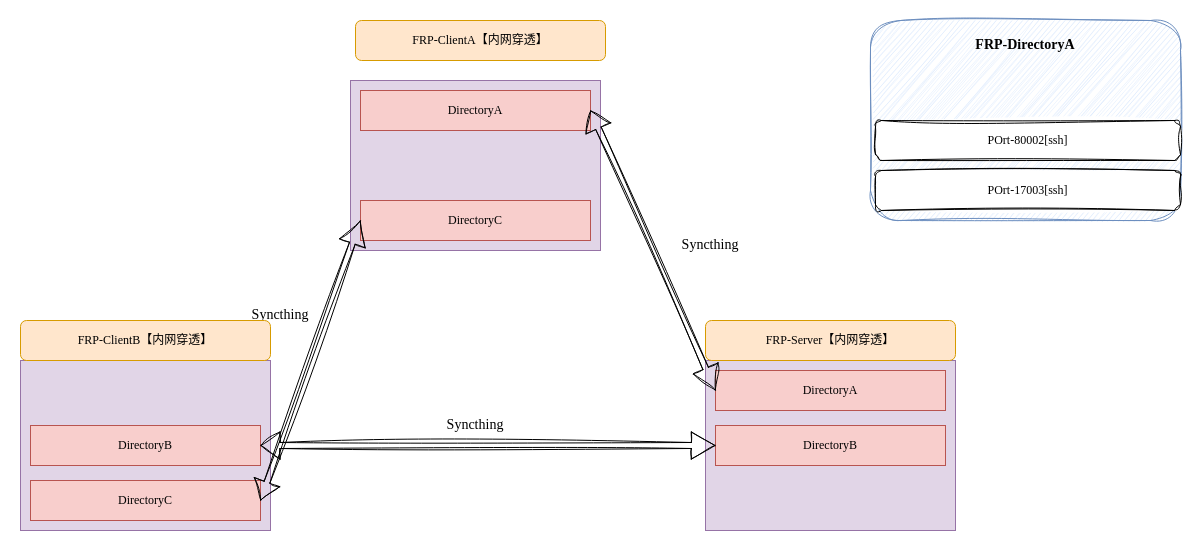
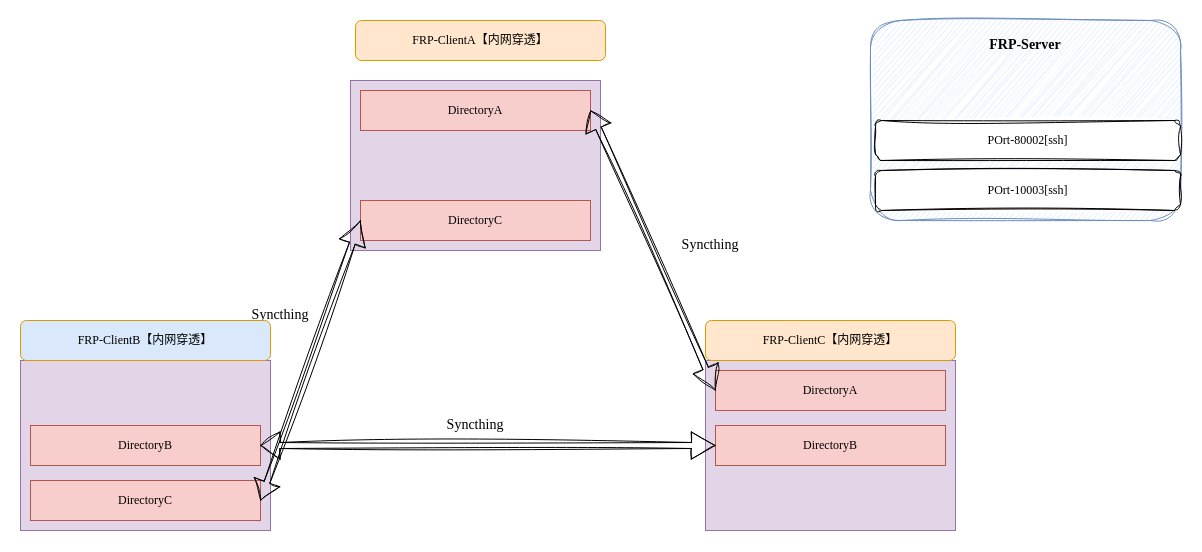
(1026, 46) -> (1026, 46)
(1028, 191) -> (1028, 191)
(146, 341) -> (146, 341)
(831, 341) -> (831, 341)
